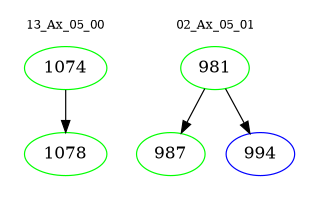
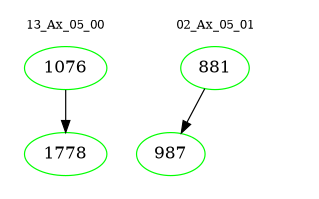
(66, 68) -> (66, 68)
(215, 68) -> (215, 68)
(66, 154) -> (66, 154)
(260, 154) -> none
